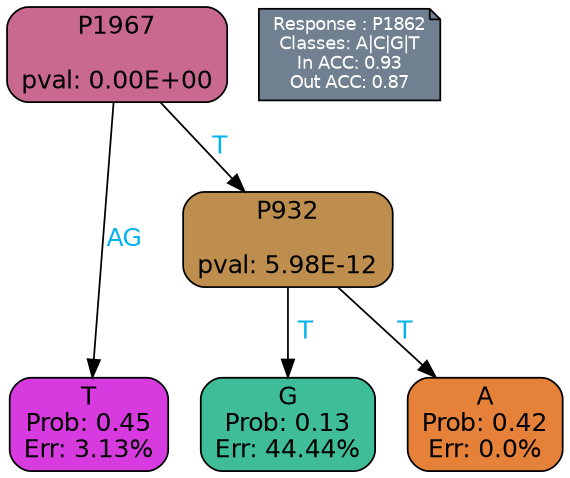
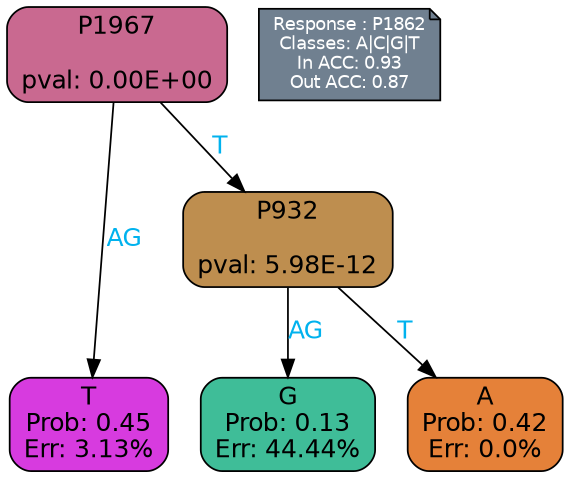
(306, 332) -> (306, 332)
